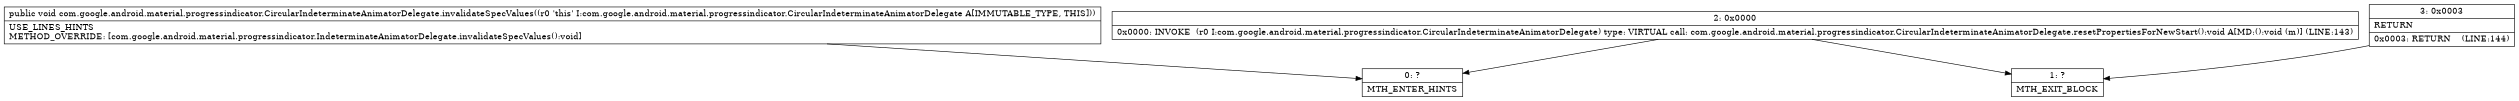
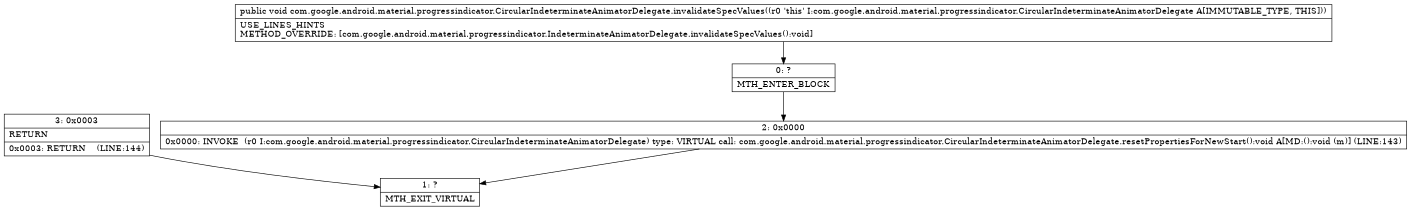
(1564, 56) -> (784, 103)
(1412, 89) -> (784, 84)
(2057, 89) -> (430, 199)
